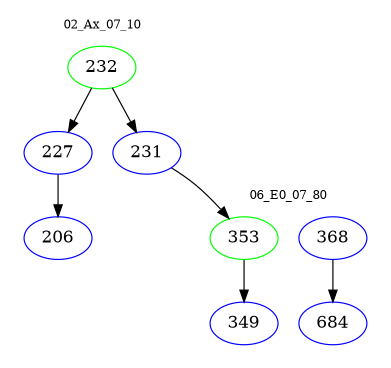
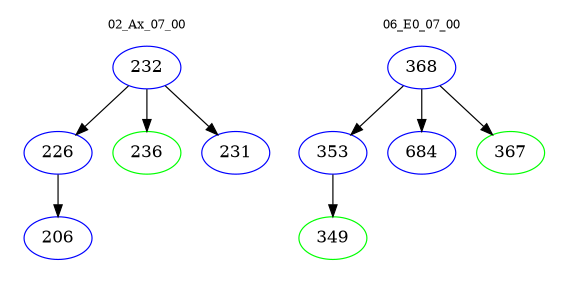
(102, 25) -> (147, 25)
(102, 68) -> (147, 68)
(58, 153) -> (58, 153)
none -> (147, 153)
none -> (511, 153)
(208, 196) -> (382, 106)
(288, 196) -> (422, 25)
(244, 238) -> (333, 153)
(244, 323) -> (333, 238)
